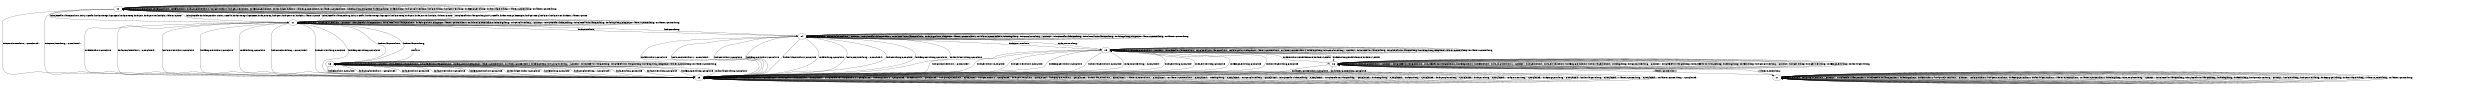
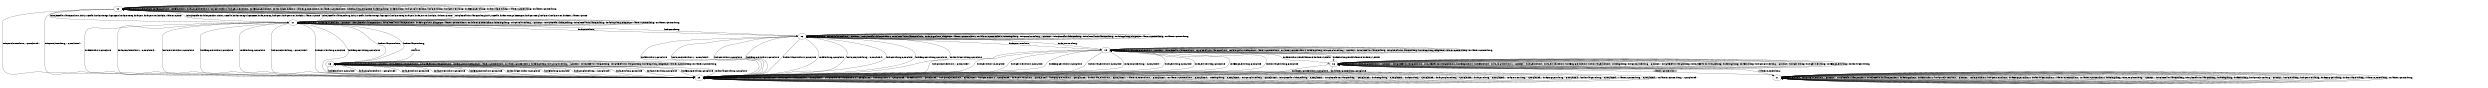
(802, 36) -> (802, 36)
